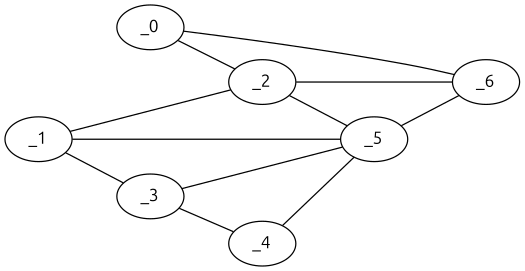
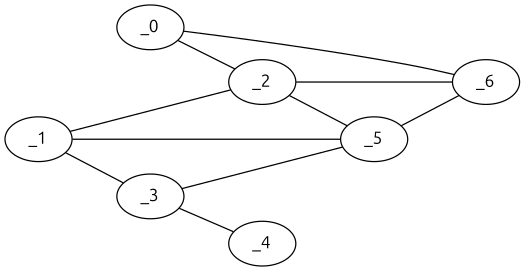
(318, 191) -> none
